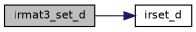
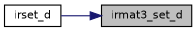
(109, 16) -> (76, 16)
